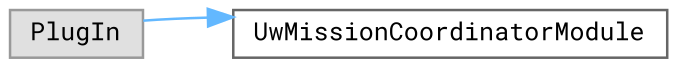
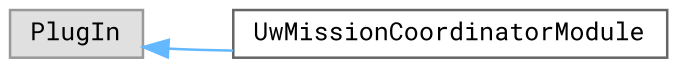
(175, 19) -> (201, 50)
